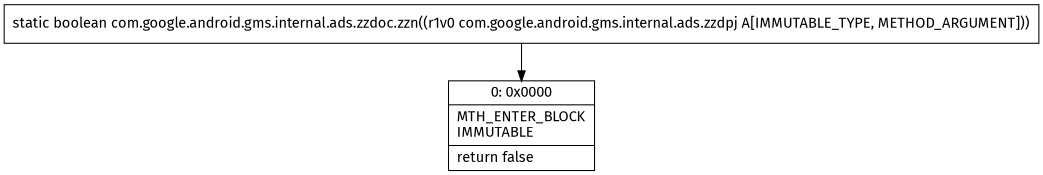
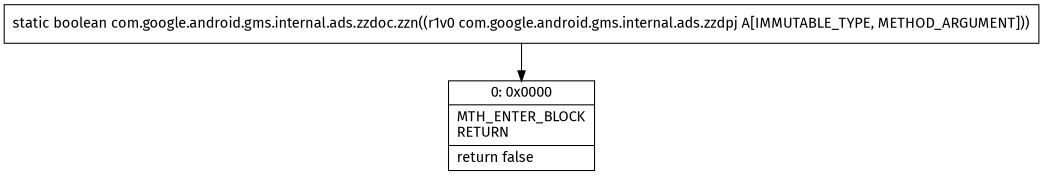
(495, 132) -> (483, 132)
